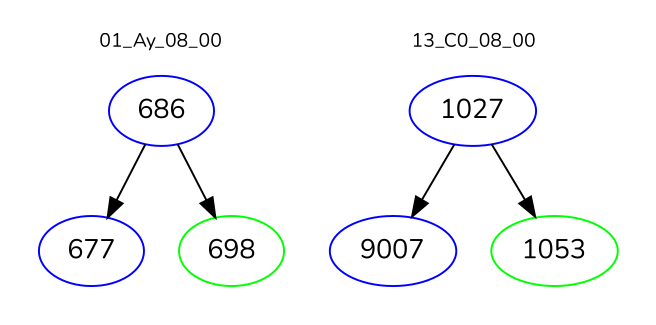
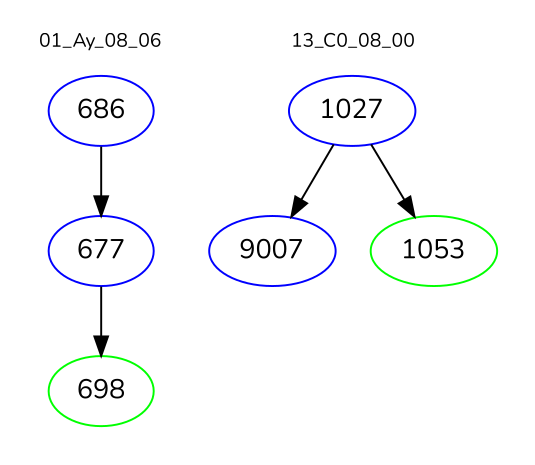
(162, 42) -> (101, 42)
(192, 172) -> (101, 312)
